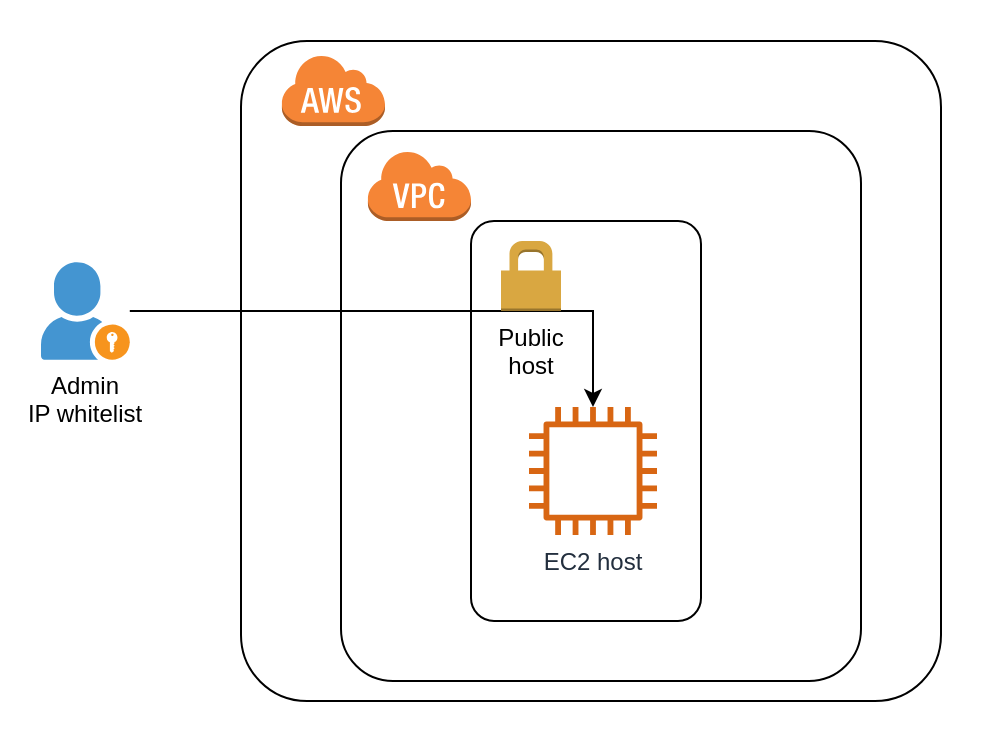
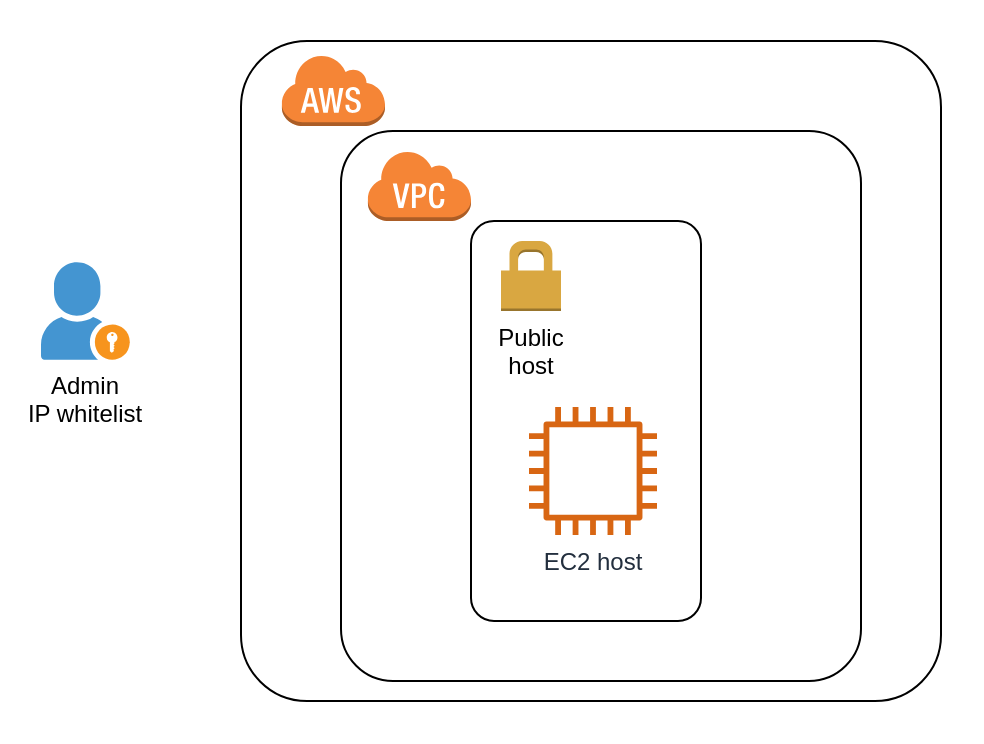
(403, 311) -> none
